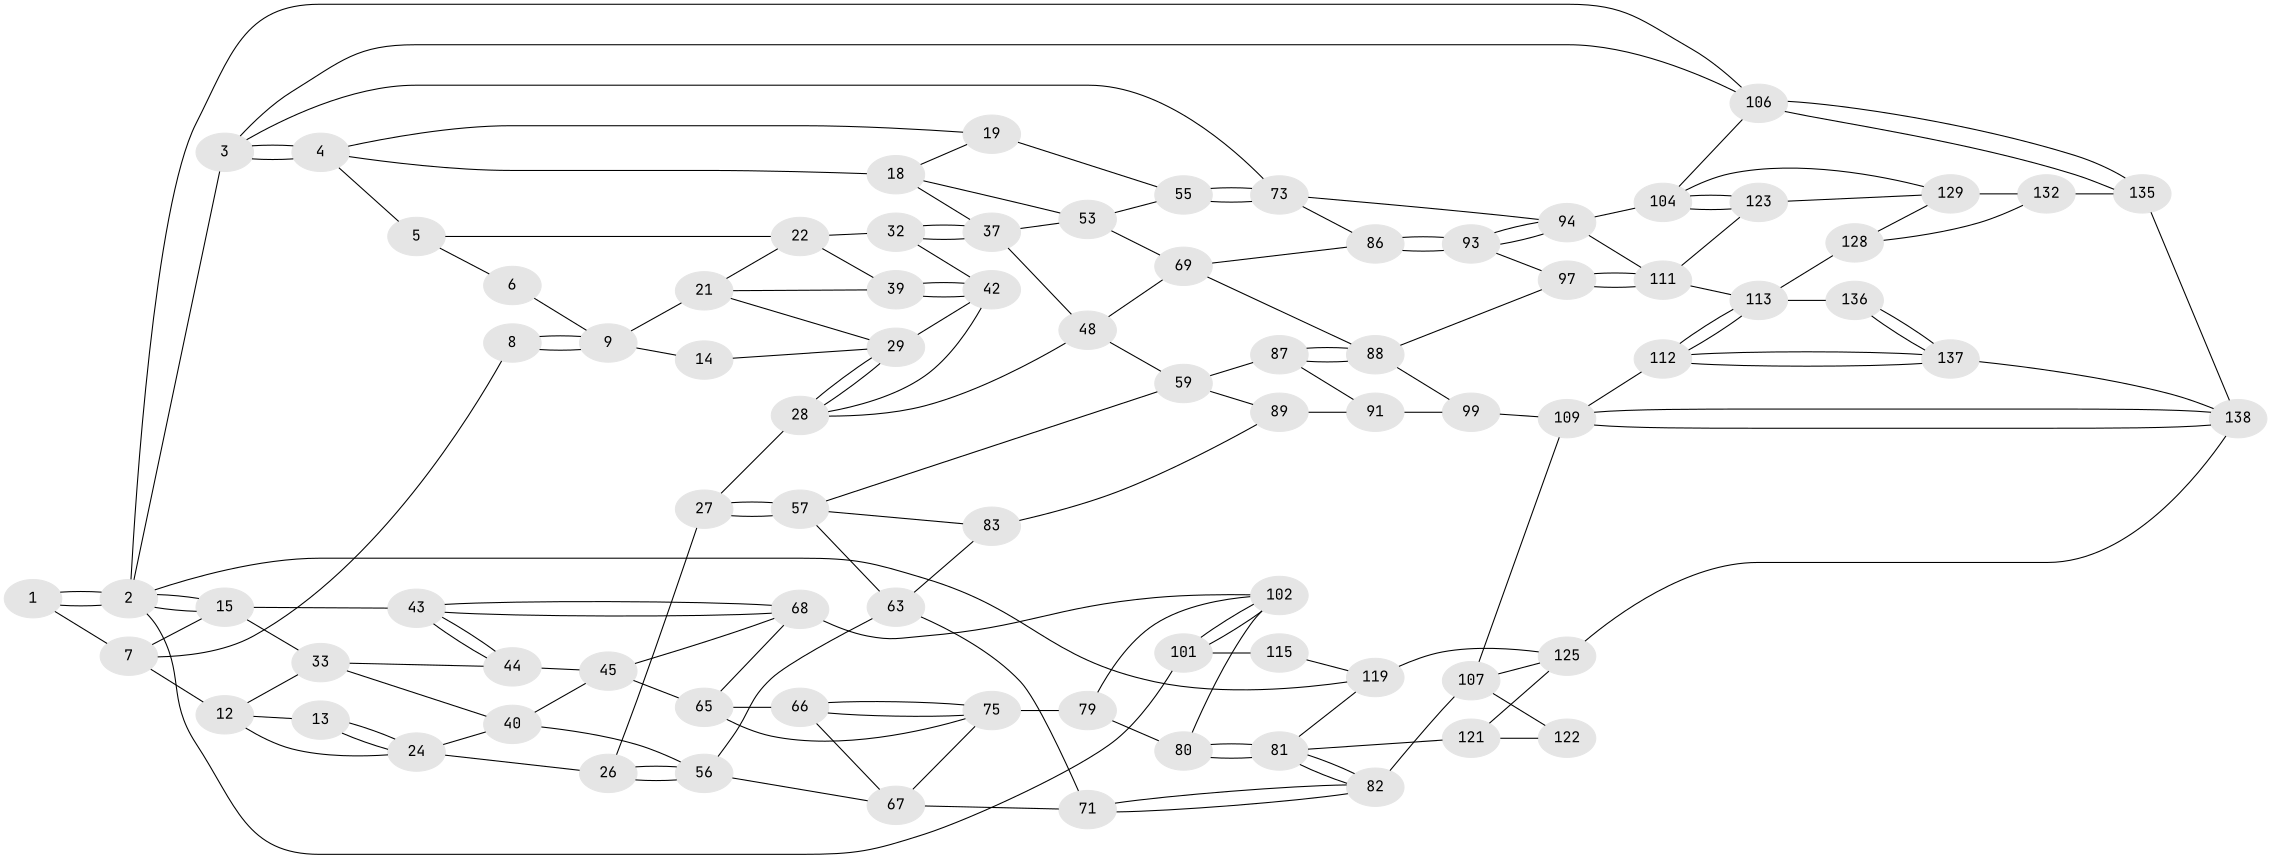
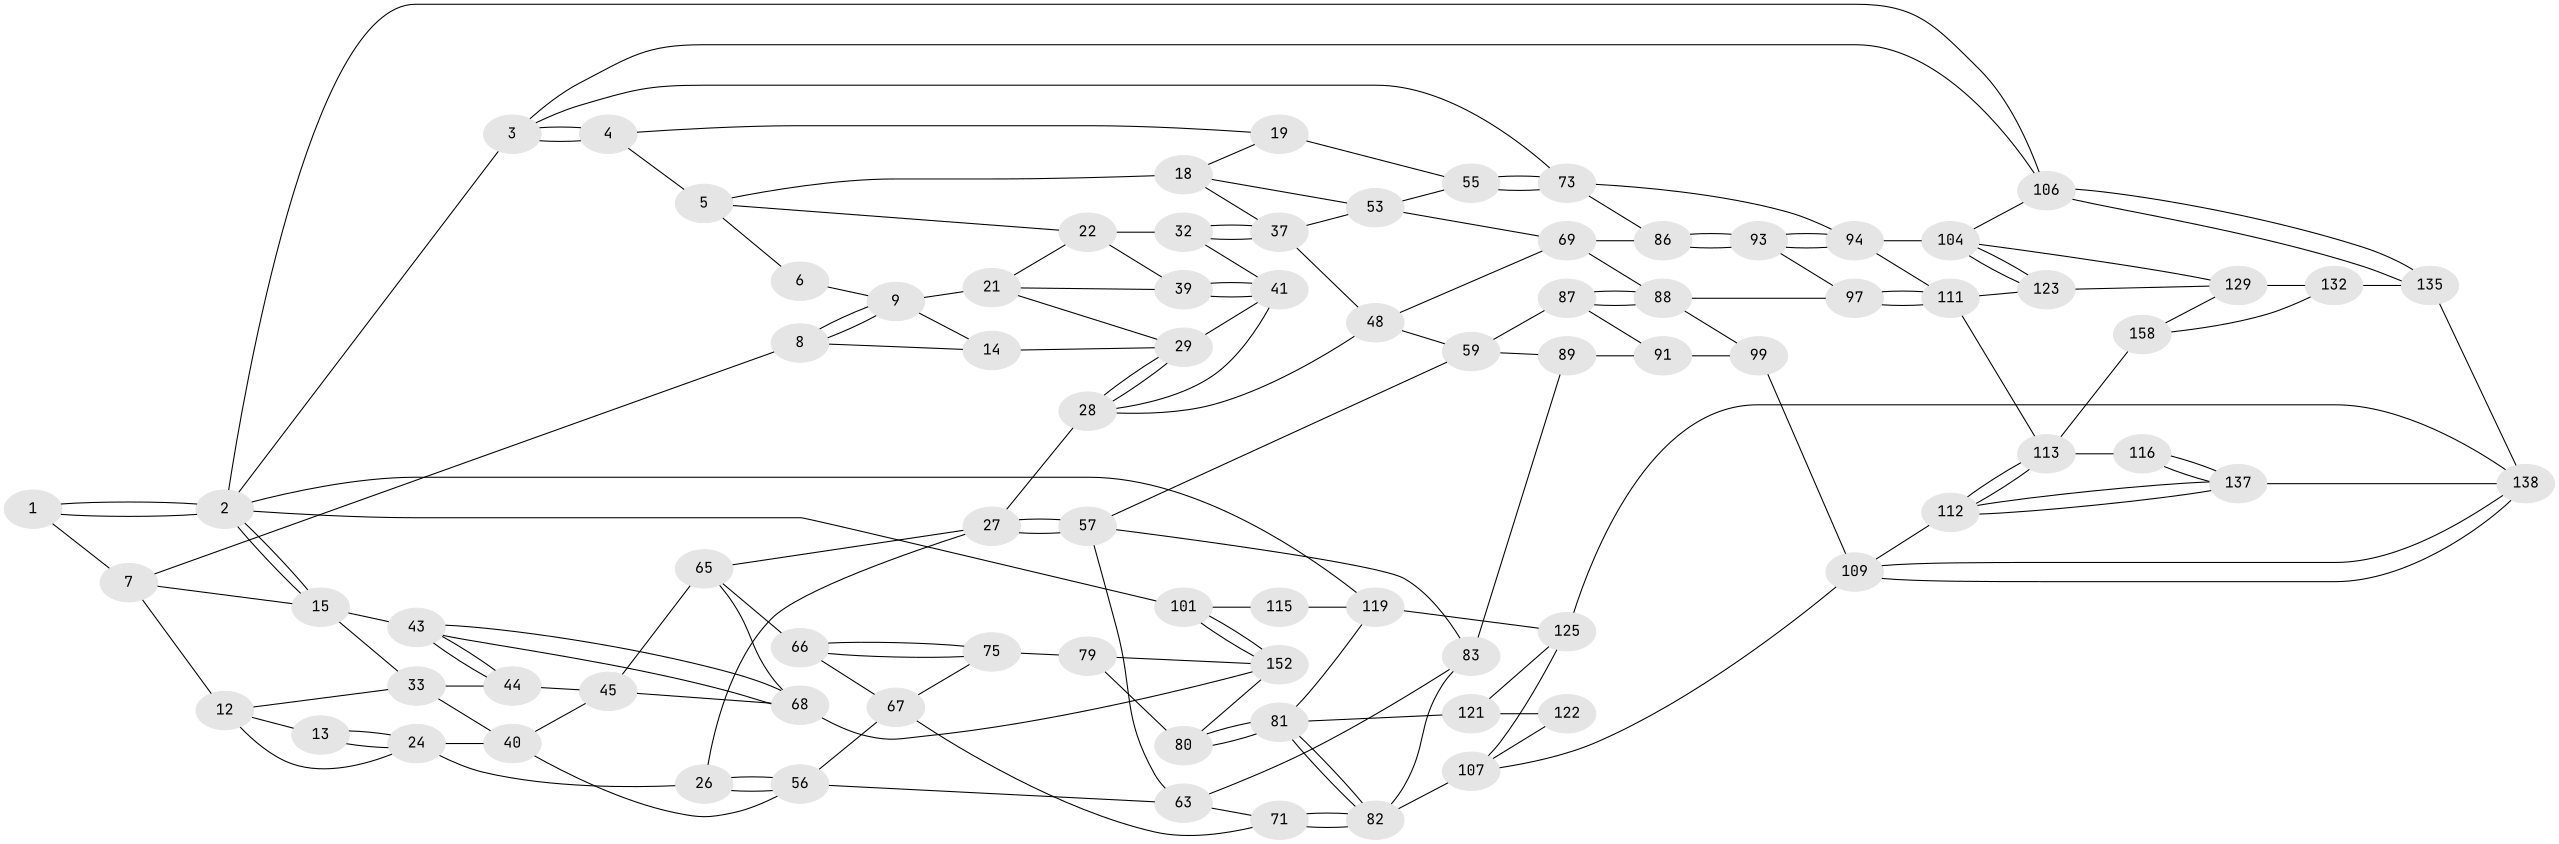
(608, 170) -> (943, 179)
(1855, 243) -> (2142, 334)
(992, 290) -> (1279, 290)
(1855, 300) -> (2142, 454)
none -> (896, 347)
(1279, 595) -> (1279, 665)
none -> (1422, 737)
(845, 740) -> (848, 548)
